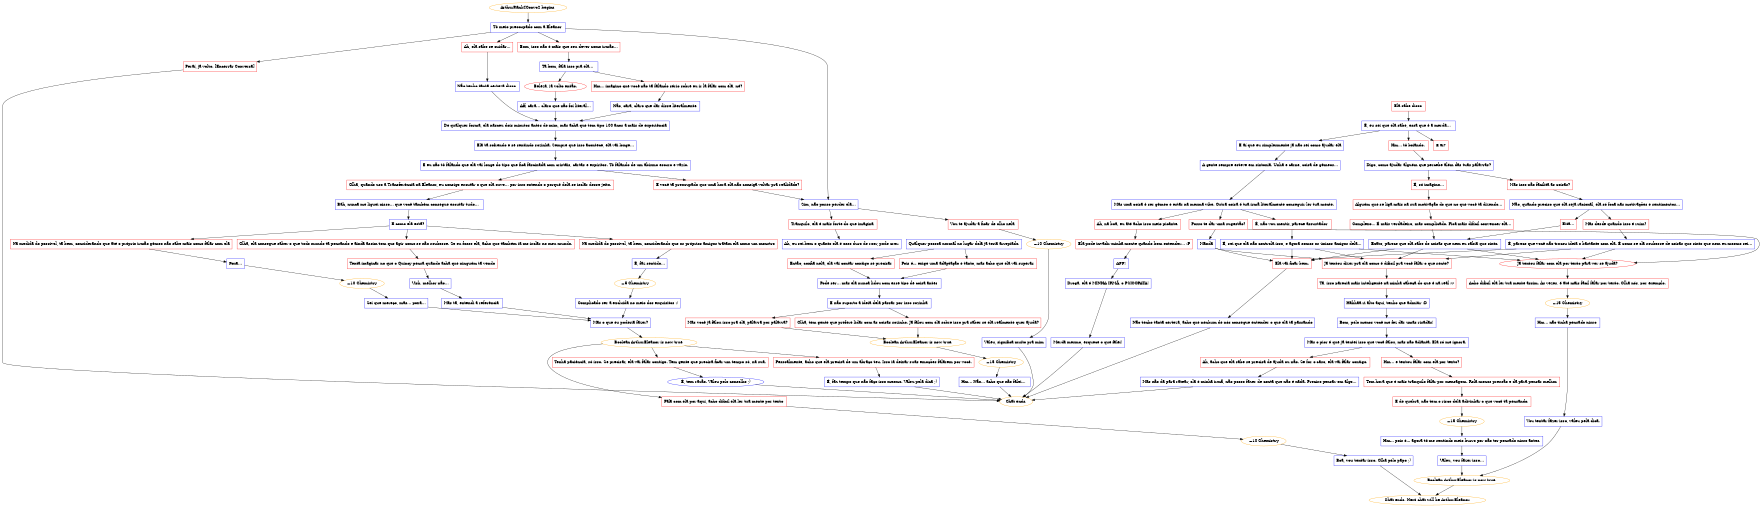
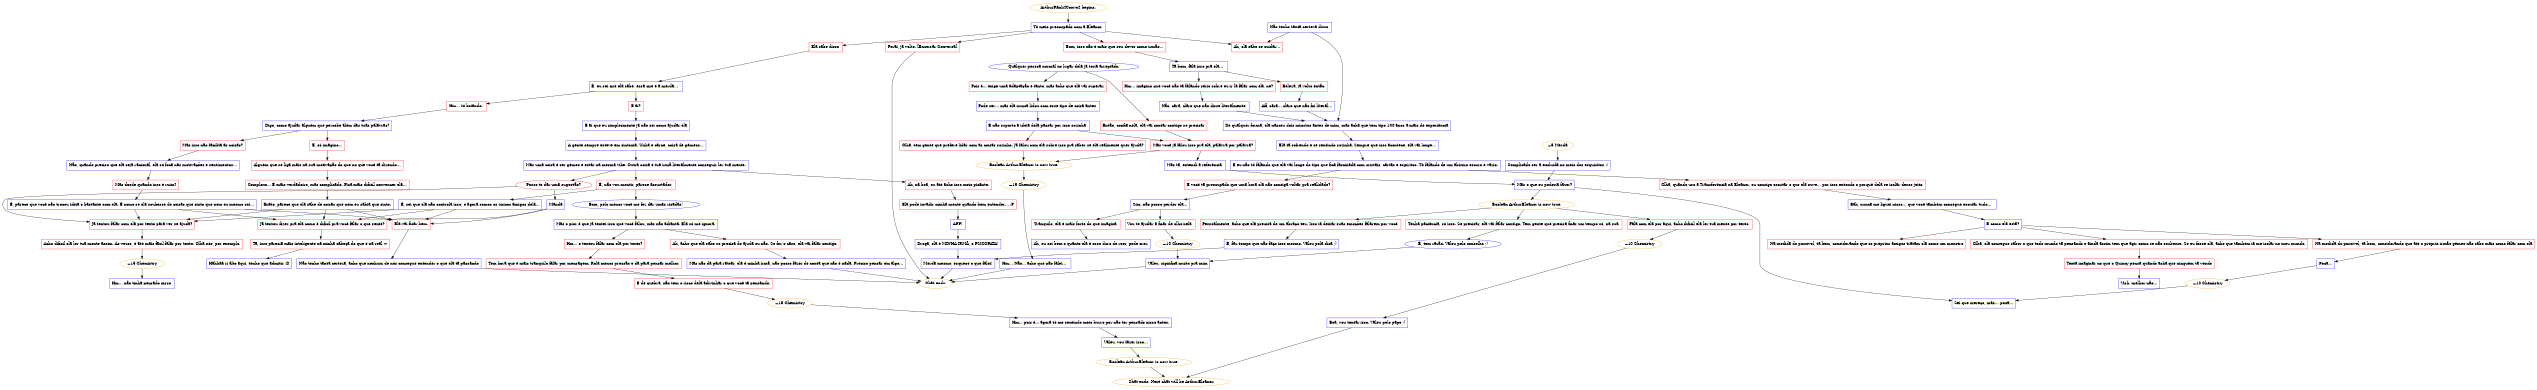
(764, 44) -> (938, 38)
(487, 65) -> (1280, 37)
(555, 86) -> (1304, 86)
(655, 106) -> (1204, 106)
(1351, 135) -> (636, 115)
(1218, 224) -> (554, 185)
(1568, 224) -> none
(964, 244) -> (1064, 67)
(650, 264) -> none
(1568, 264) -> (142, 224)
(859, 273) -> (1177, 135)
(635, 283) -> (1558, 146)
(450, 293) -> (1200, 154)
(1387, 312) -> (636, 193)
(508, 314) -> (1760, 246)
(1387, 323) -> (636, 205)
(876, 392) -> (1313, 254)
(957, 393) -> (1111, 253)
(1563, 421) -> none
(1374, 461) -> (1367, 323)
